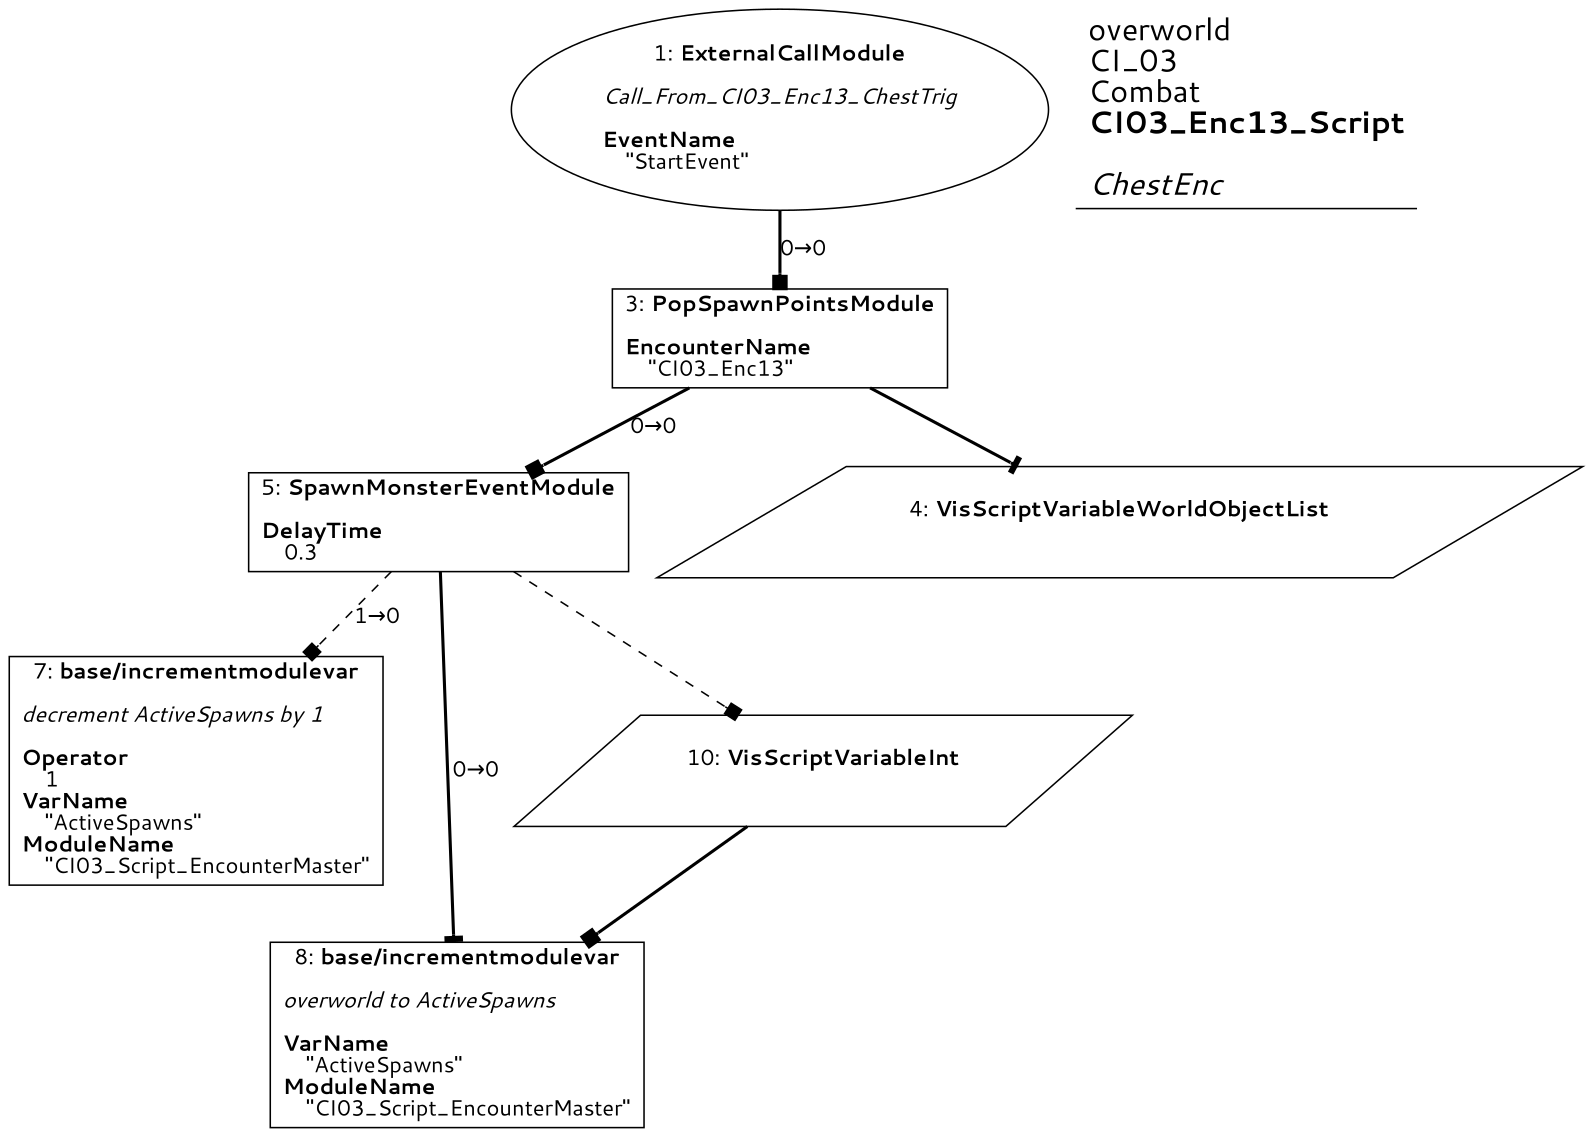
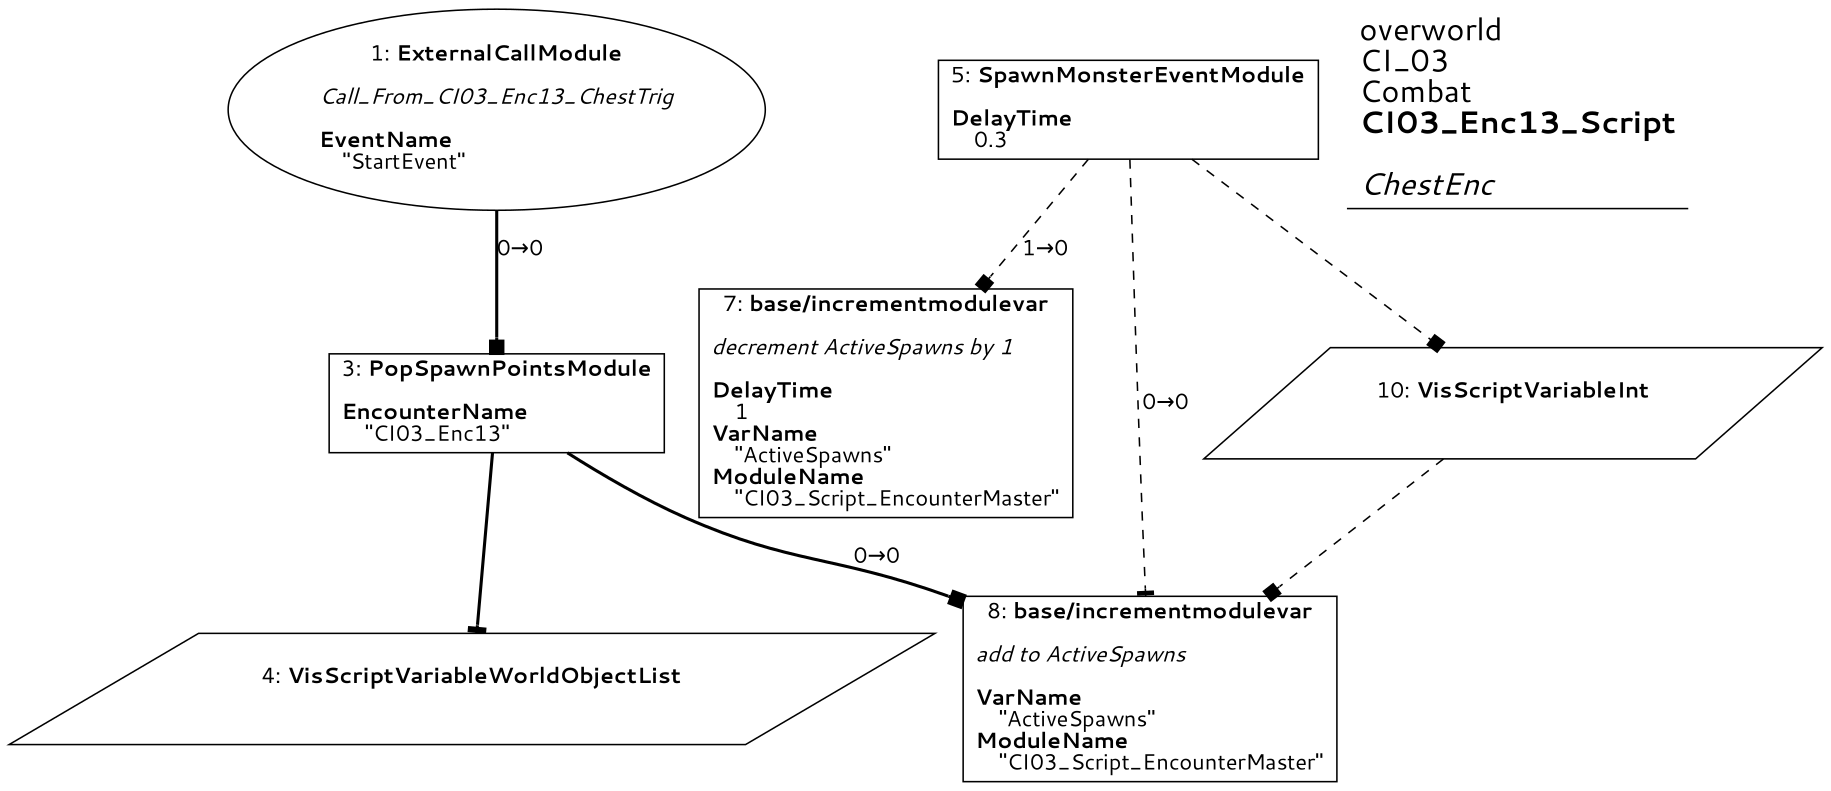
(617, 426) -> (751, 542)
(447, 753) -> (1137, 374)
(76, 758) -> (772, 391)
(673, 880) -> (1362, 523)
(419, 1001) -> (1081, 655)
